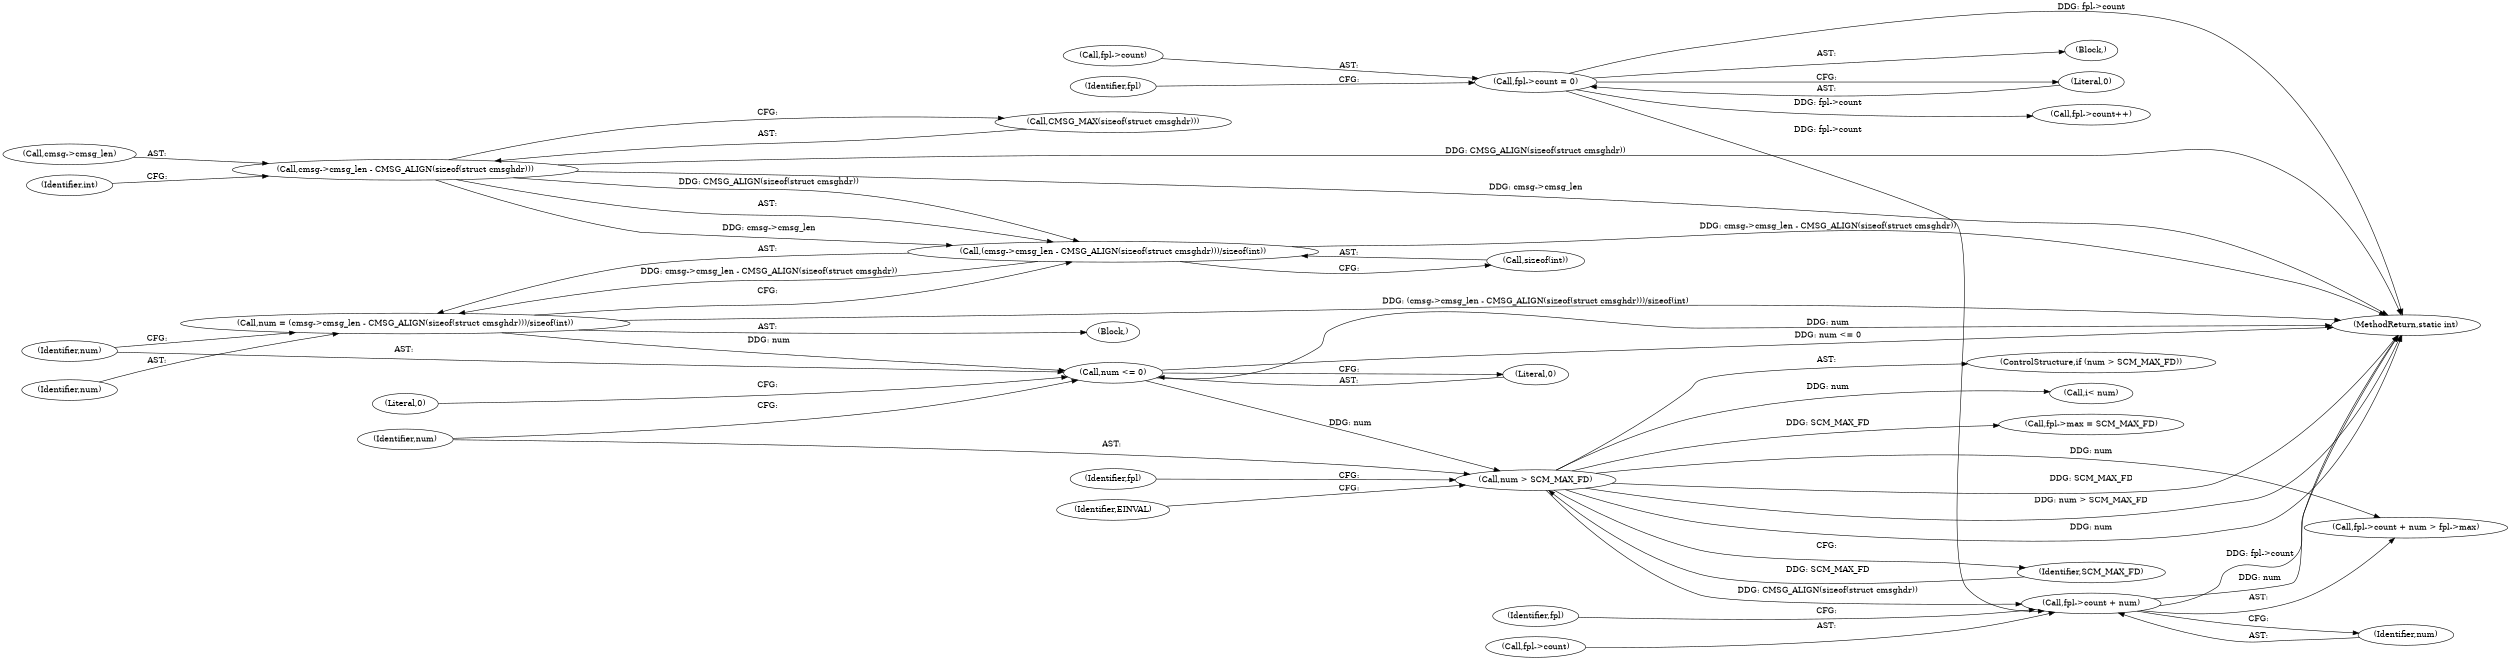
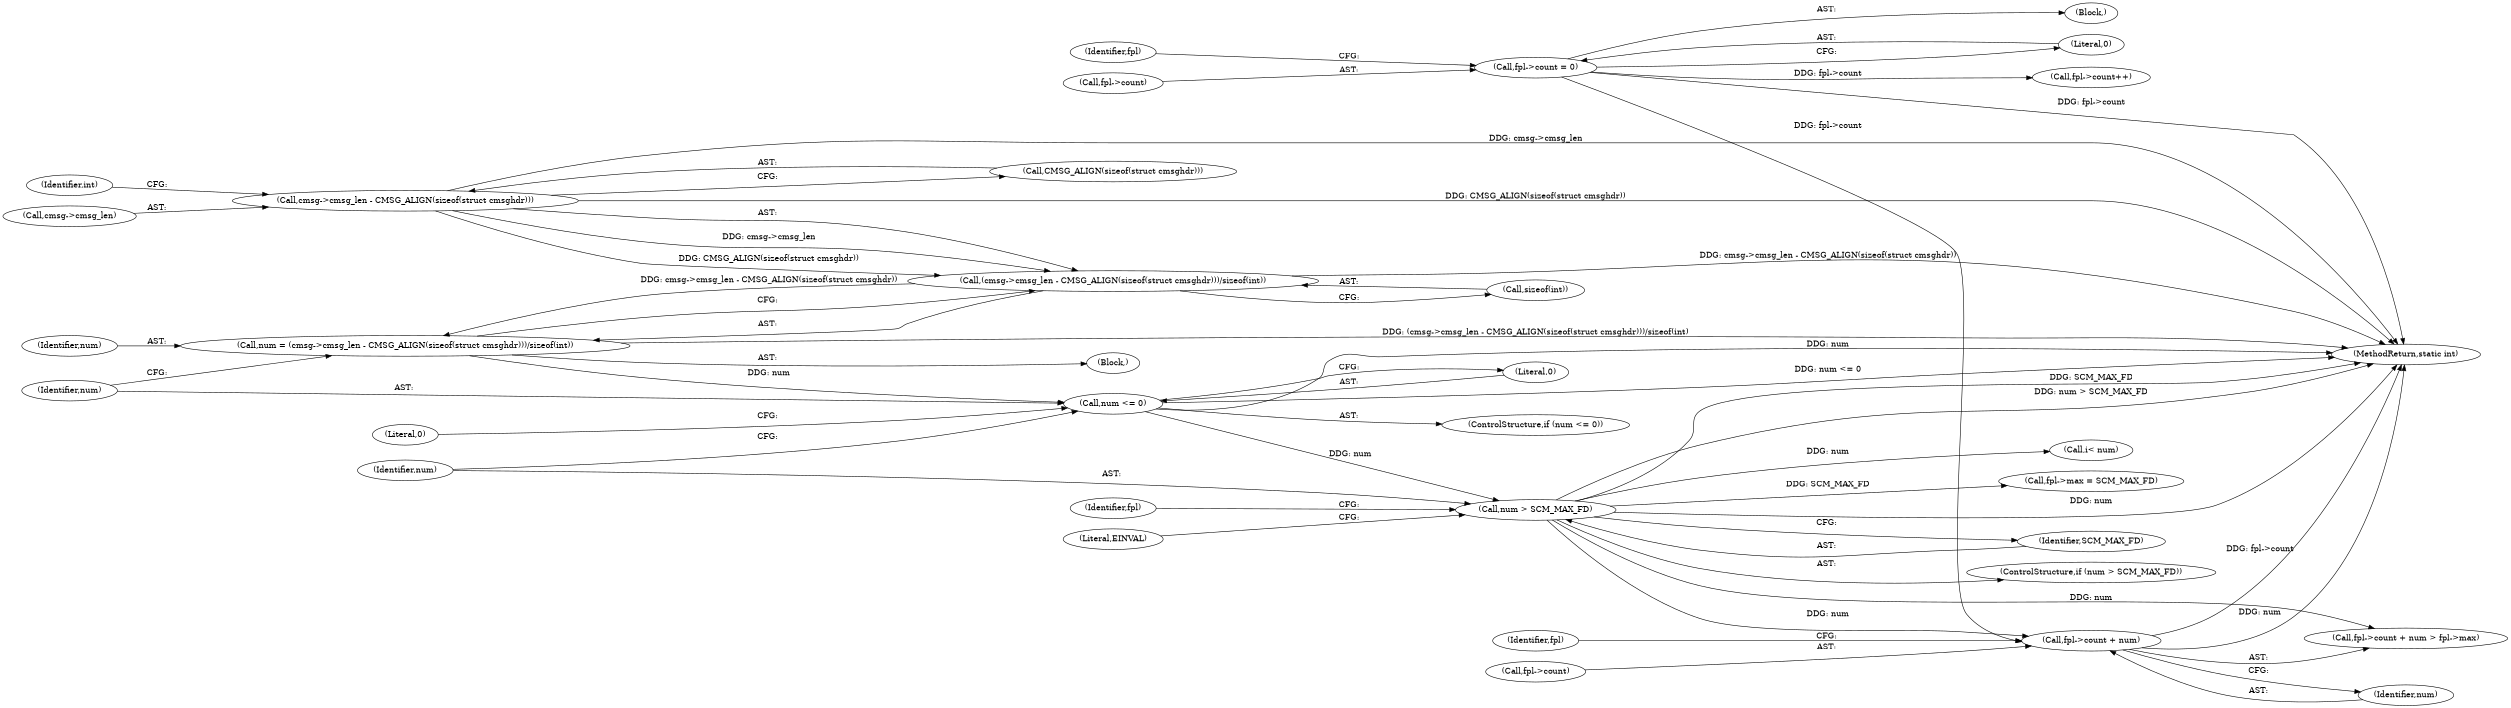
(1113, 122) -> (1113, 172)
none -> (1536, 425)
(1113, 510) -> (1113, 539)
(1828, 570) -> (1828, 546)
(1828, 591) -> (1828, 614)
